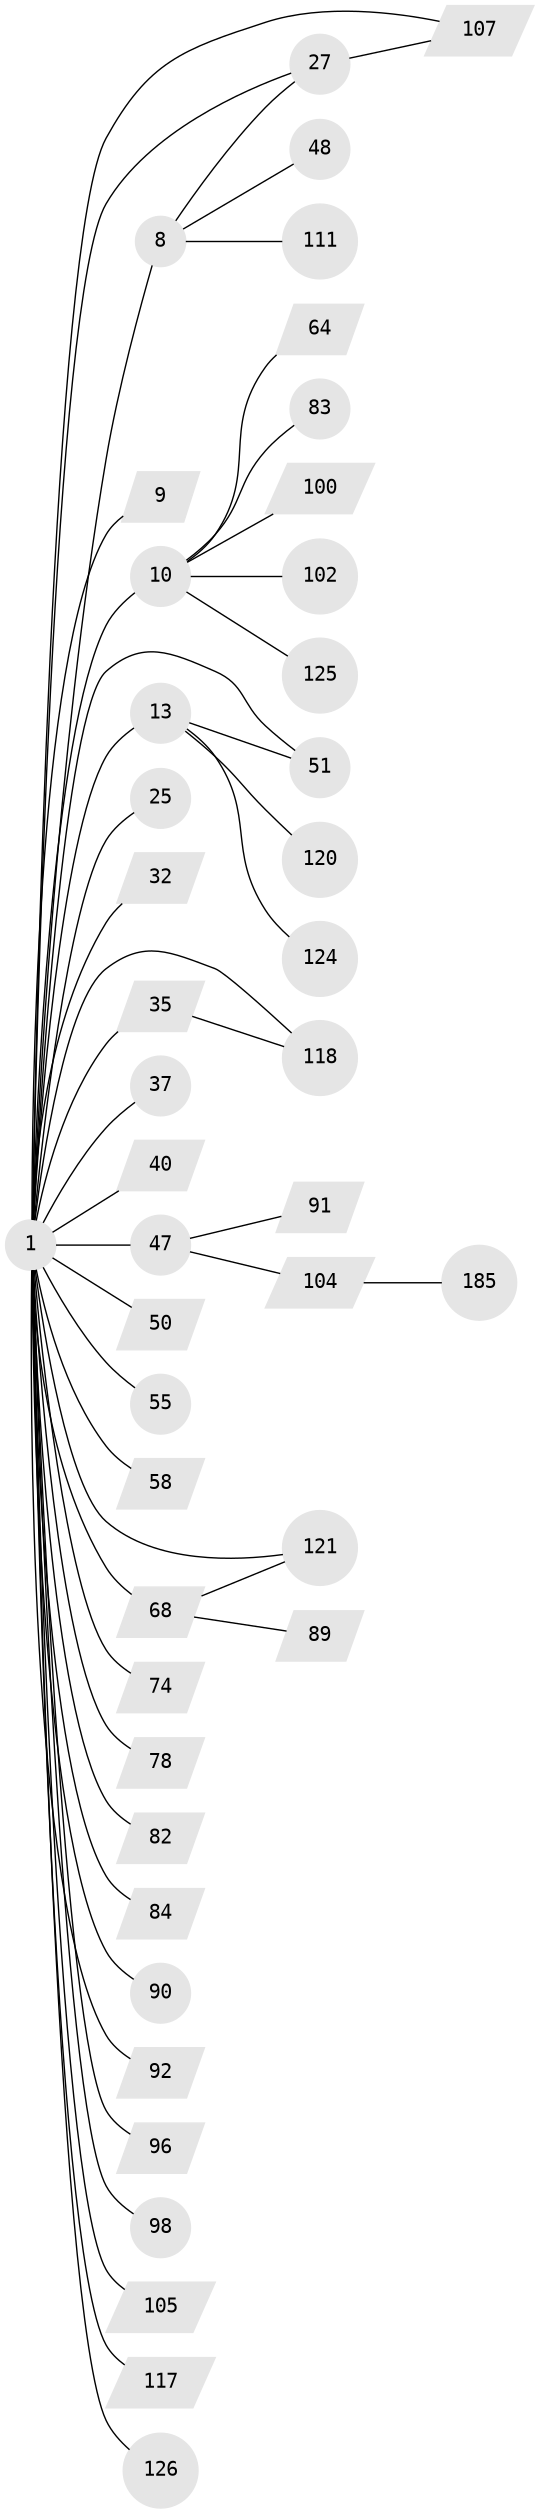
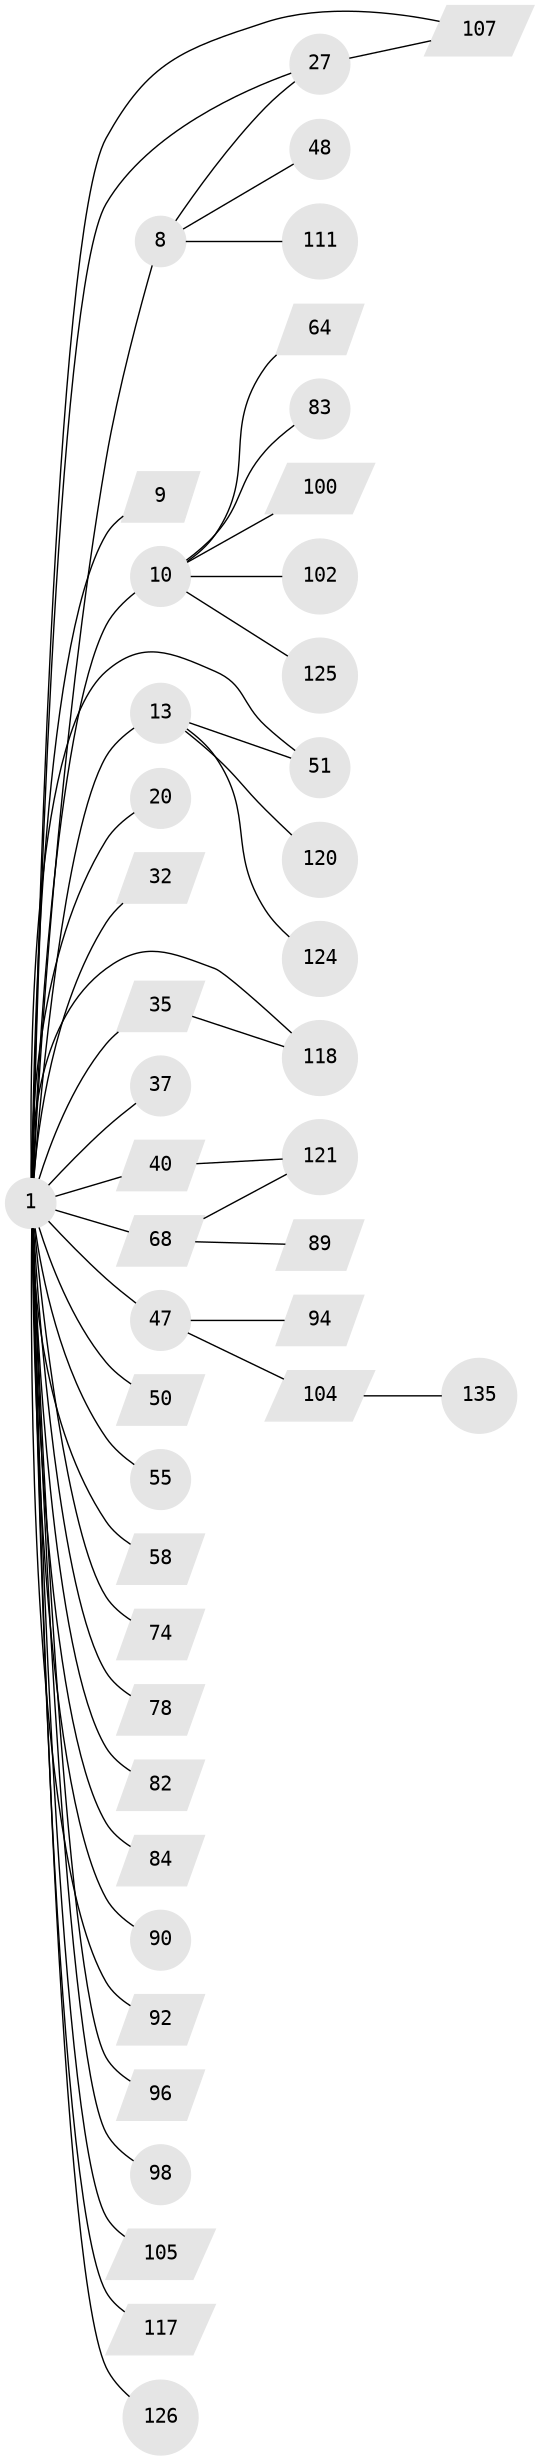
(161, 798) -> (161, 798)
(320, 1207) -> (320, 1320)
(479, 1283) -> (479, 1396)
(85, 1488) -> (240, 1161)
